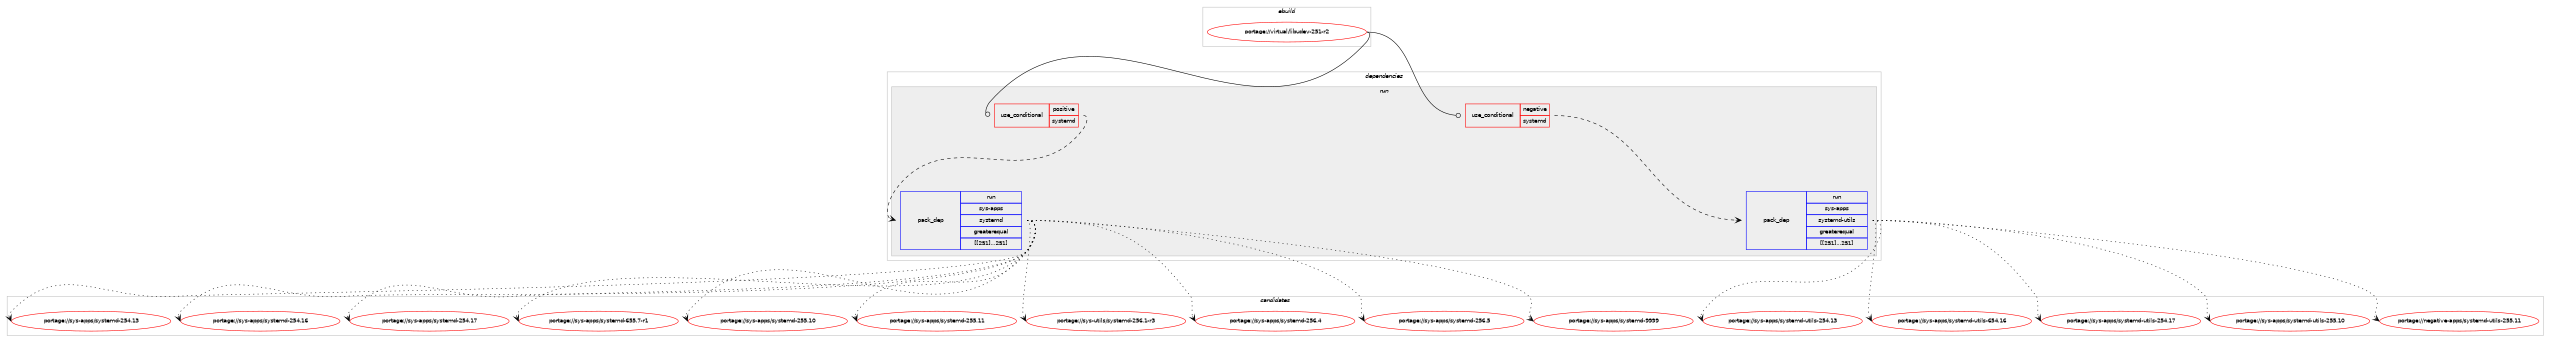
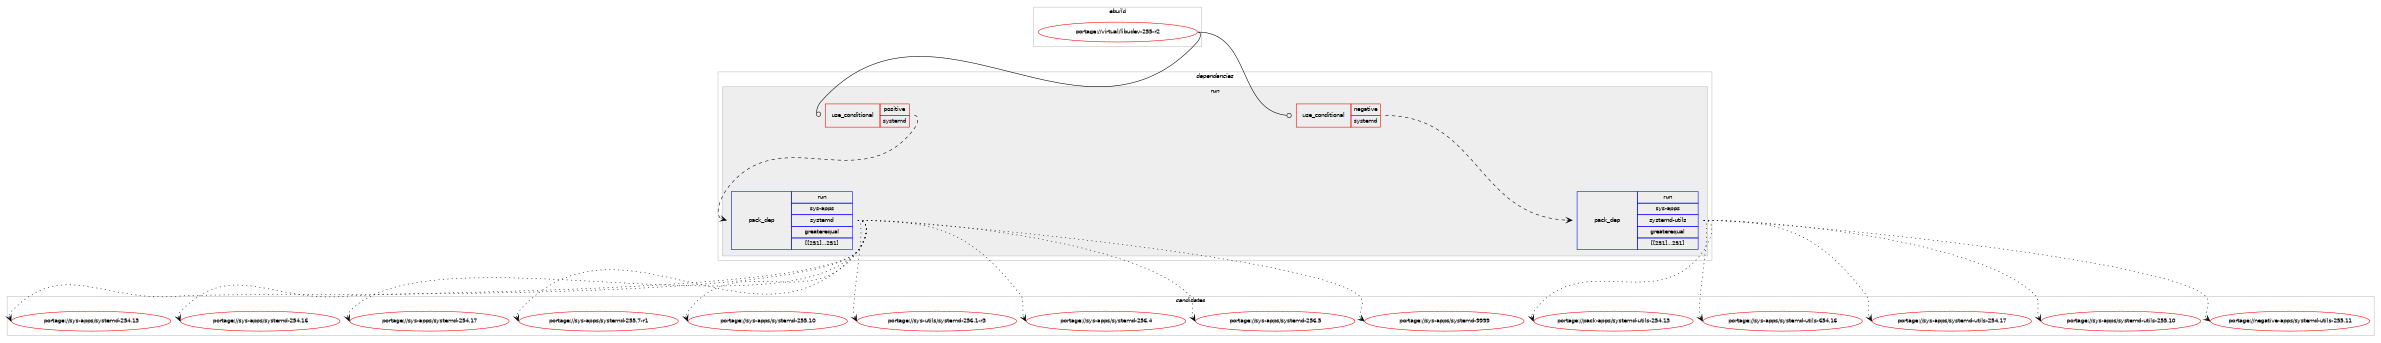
(1287, 32) -> (1118, 32)
(599, 321) -> (599, 321)
(937, 321) -> none
(1783, 321) -> (1614, 321)
